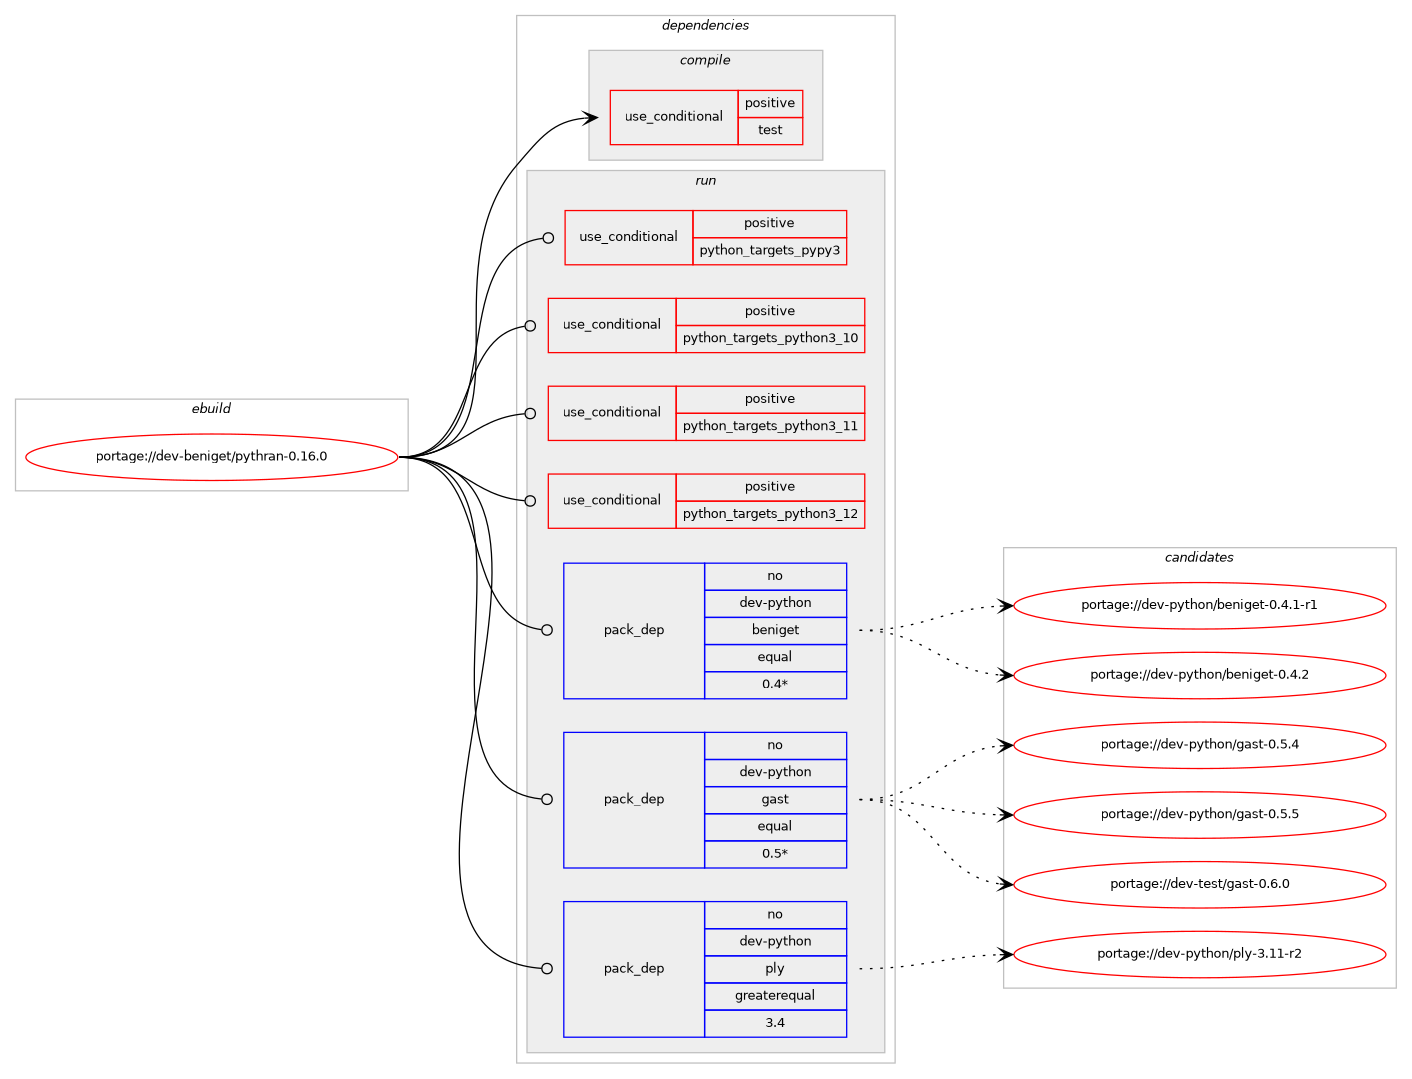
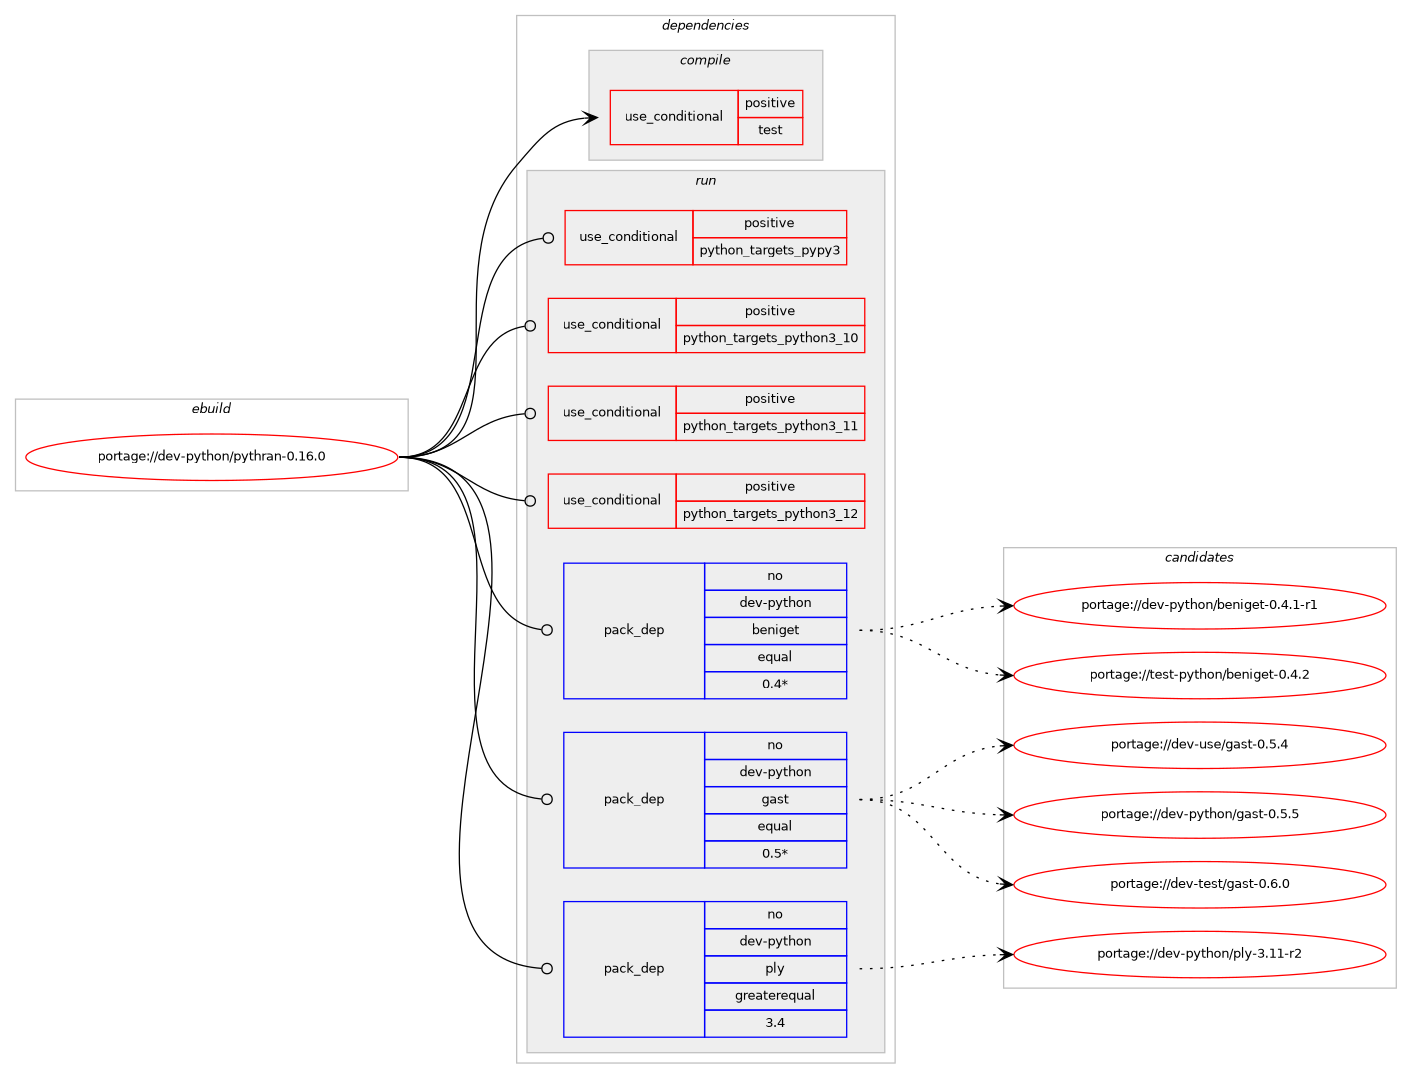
(212, 457) -> (212, 457)
(1200, 676) -> (1200, 676)
(1200, 745) -> (1200, 745)
